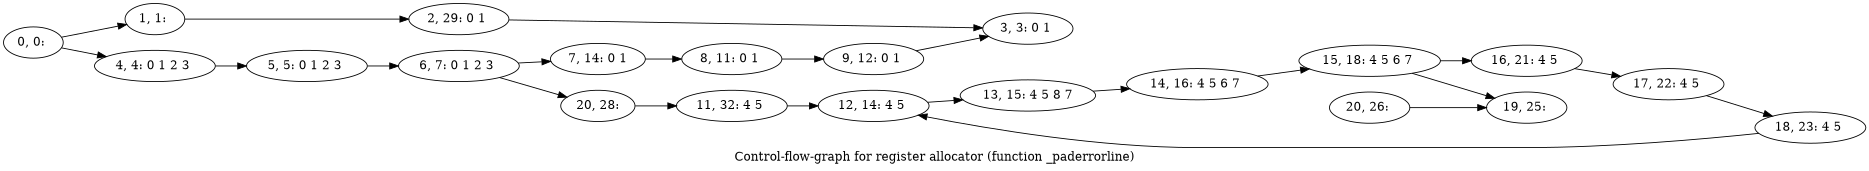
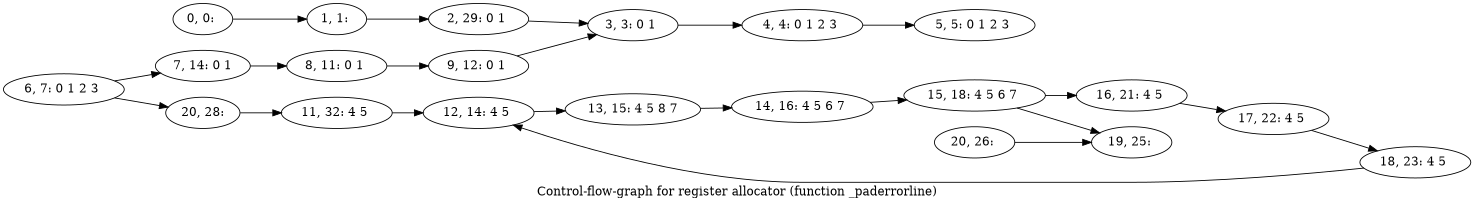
(80, 51) -> (706, 25)
(379, 66) -> none
